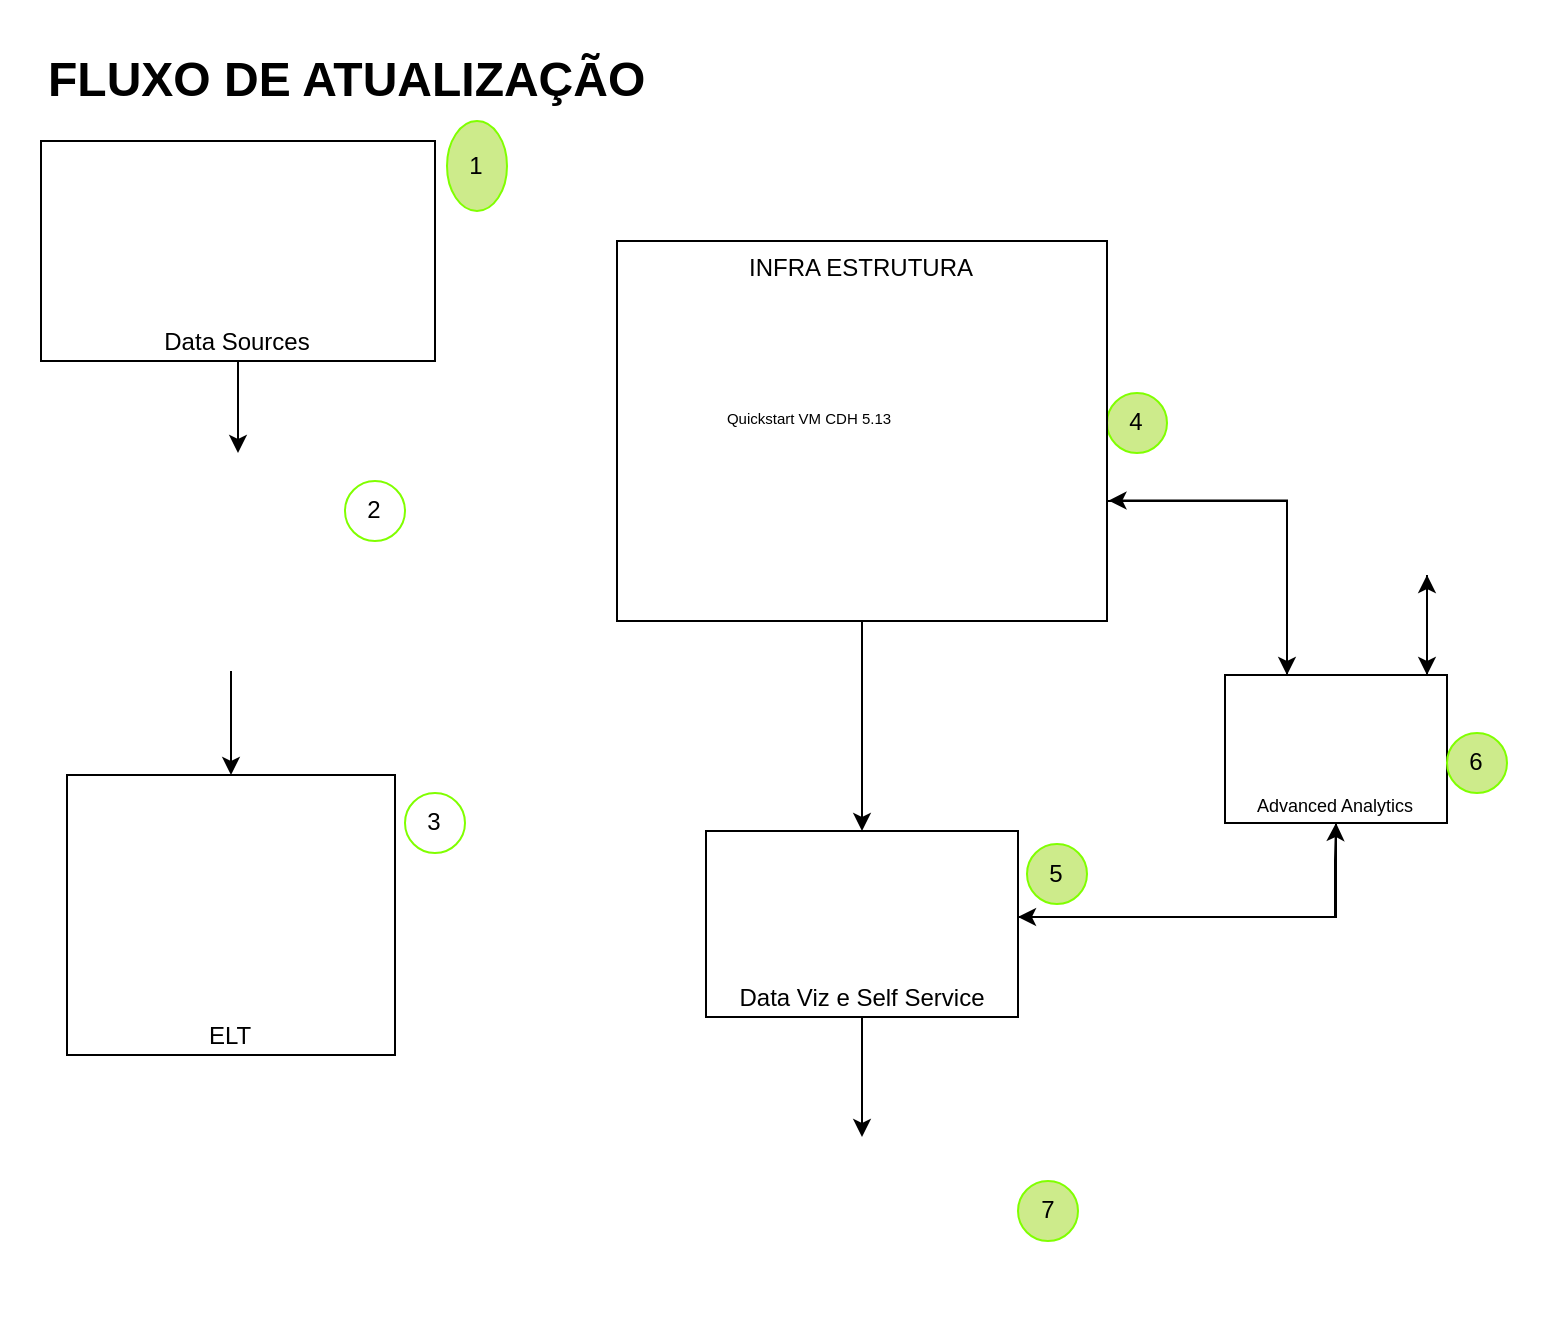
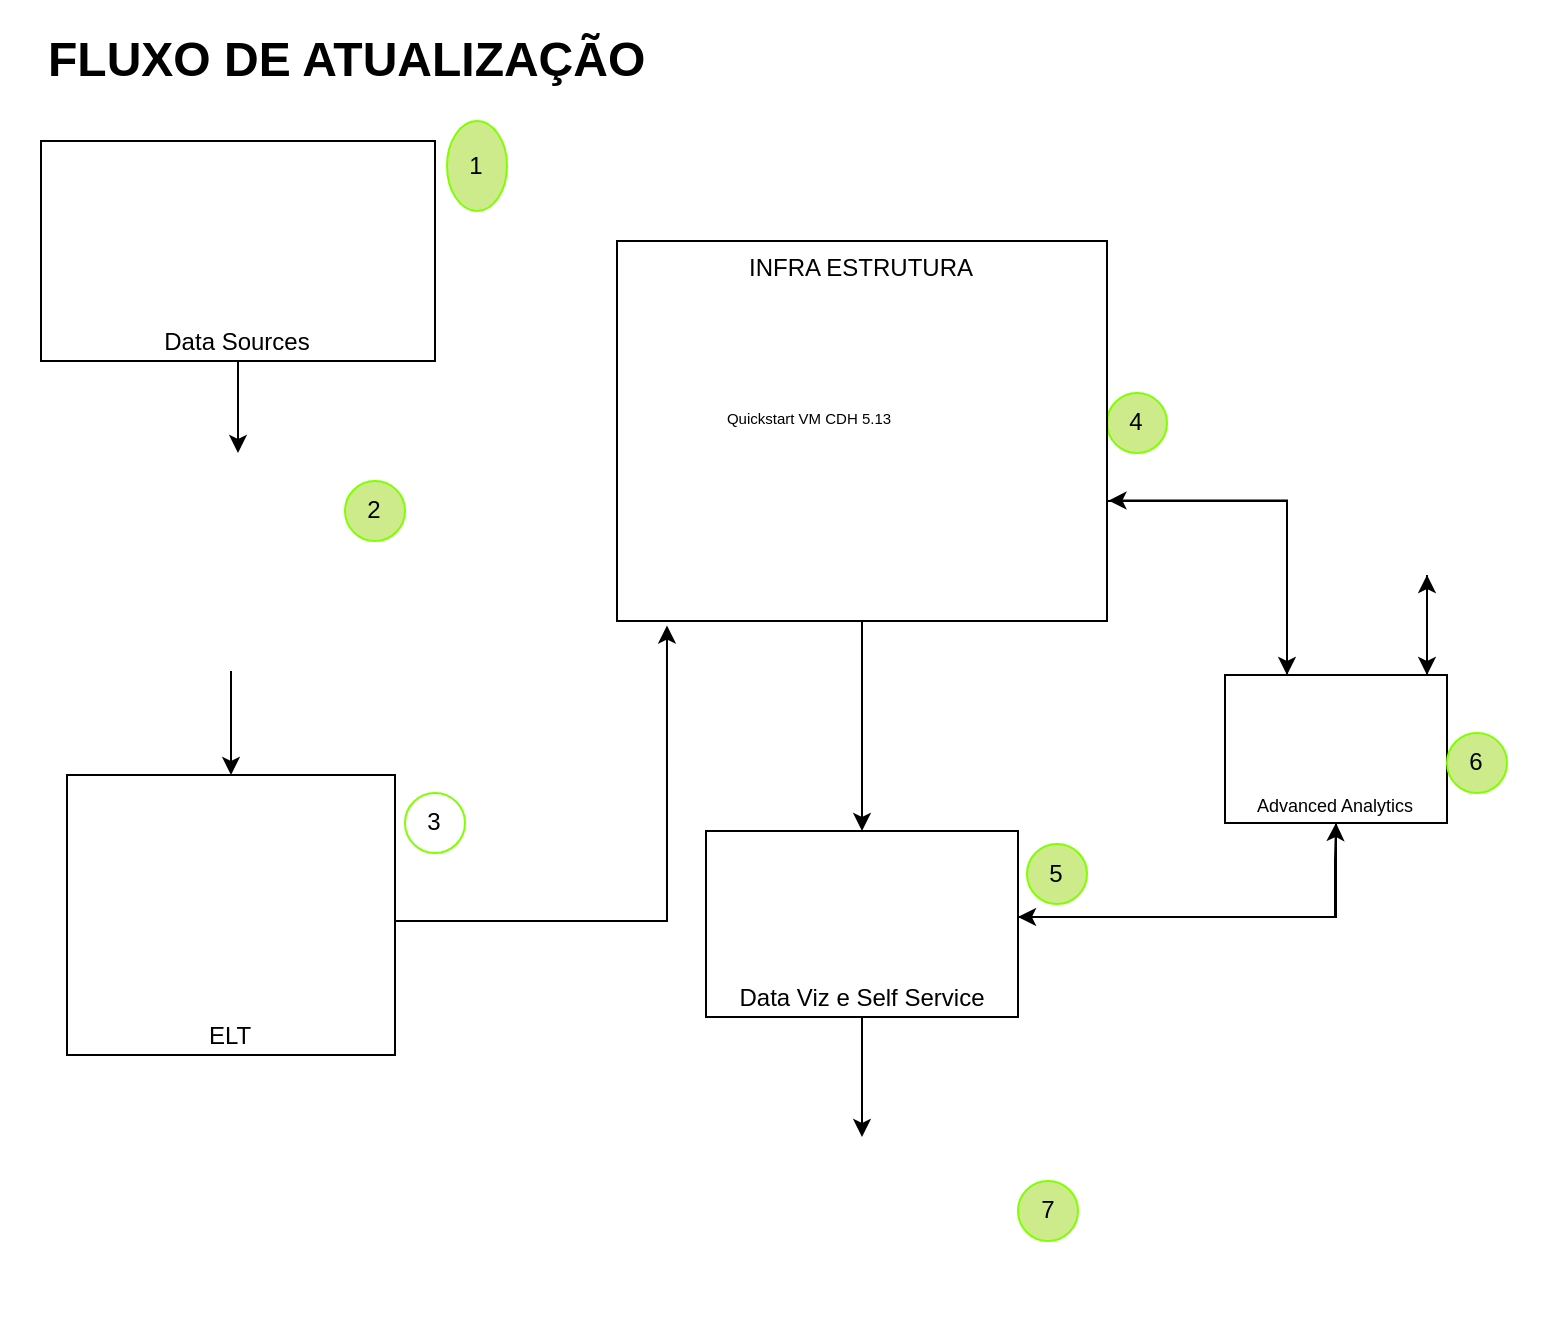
(355, 81) -> (355, 61)
(375, 511) -> (375, 511)
none -> (667, 918)
